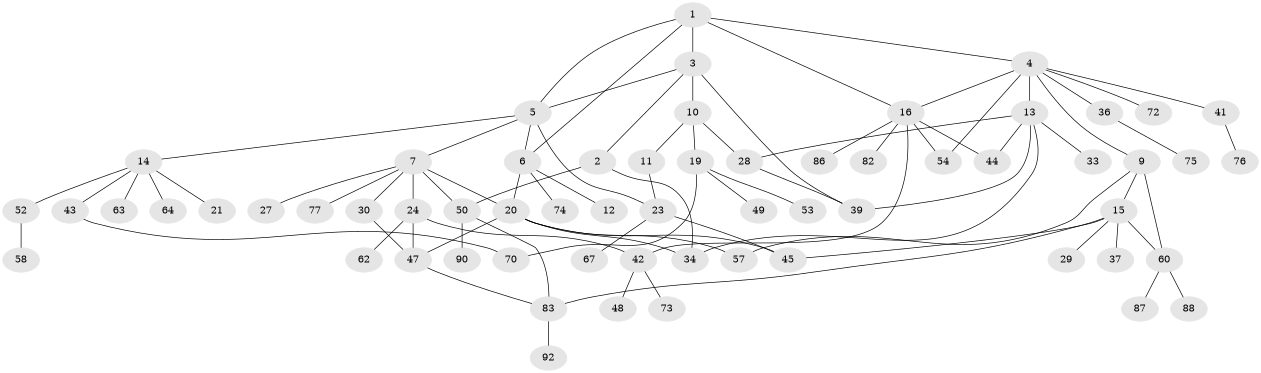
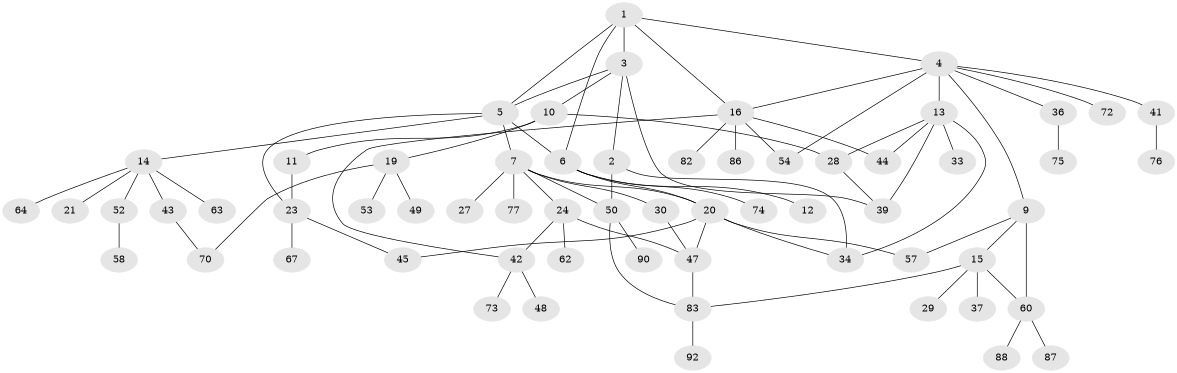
(926, 246) -> none
